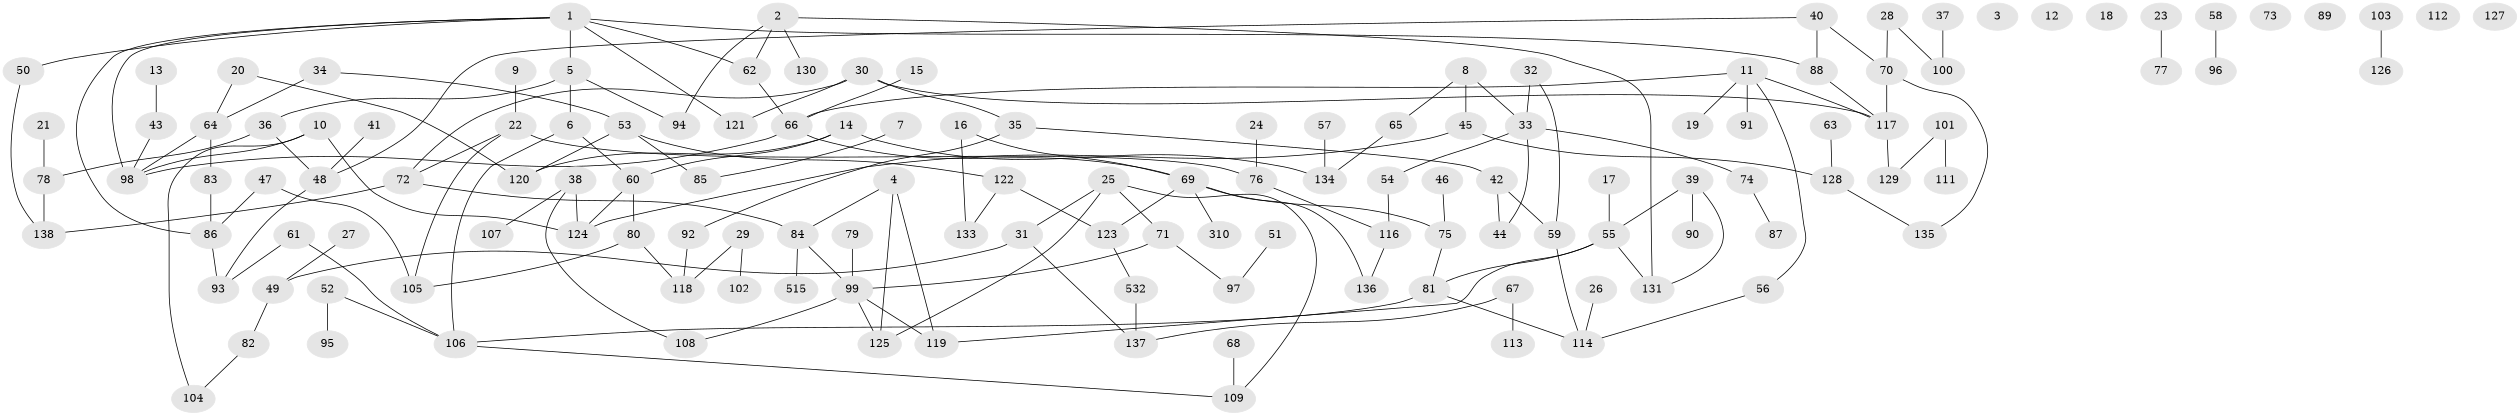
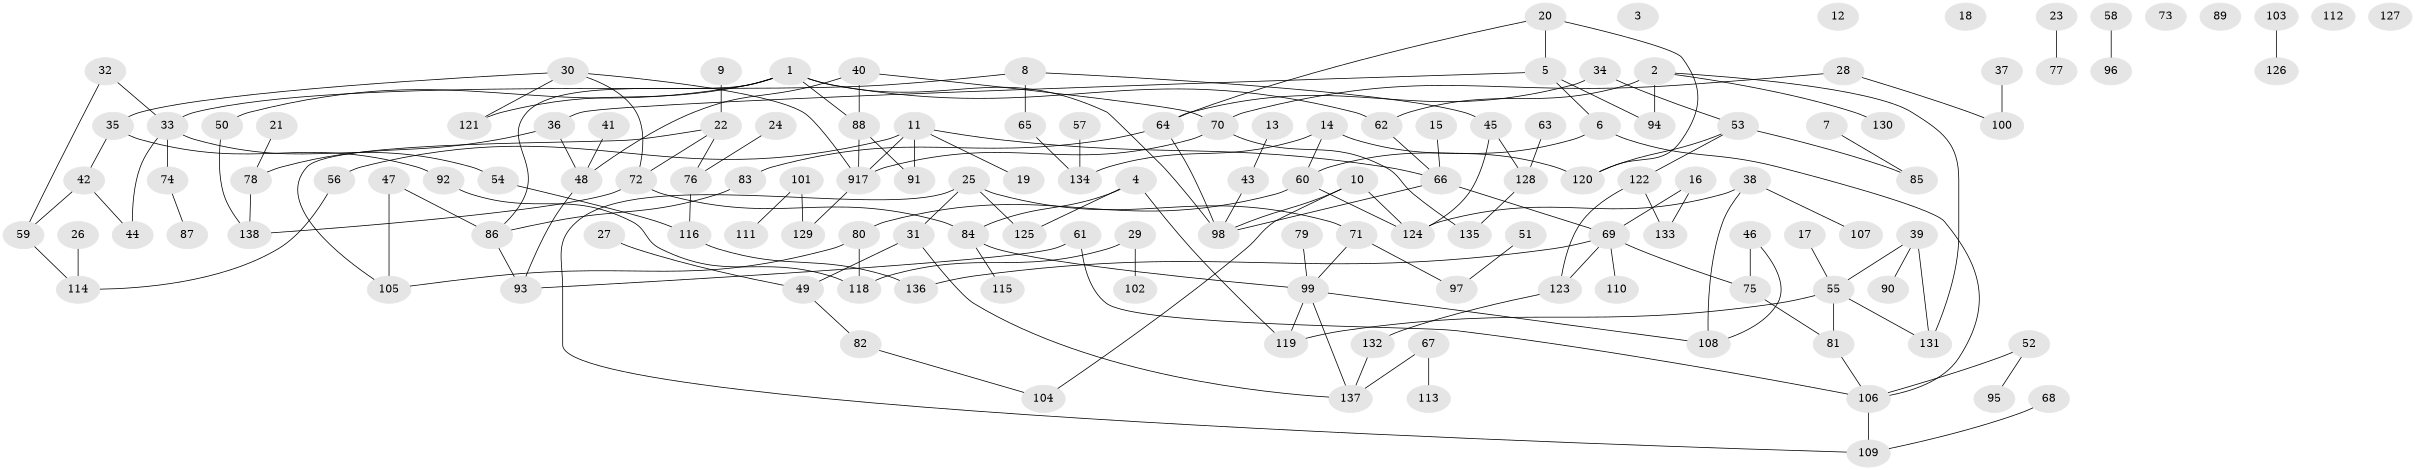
(570, 43) -> (1545, 44)
(1887, 126) -> (858, 180)
none -> (890, 156)
(1219, 235) -> (1617, 290)
(796, 290) -> (1003, 290)
(1136, 290) -> (1373, 344)
none -> (1780, 297)
(866, 317) -> (1329, 344)
(1506, 317) -> none
